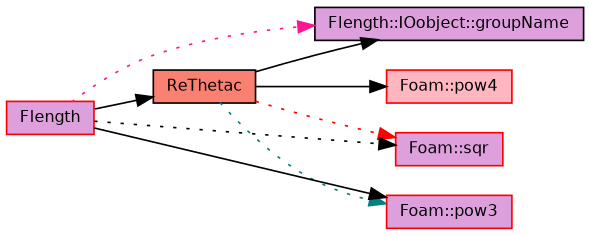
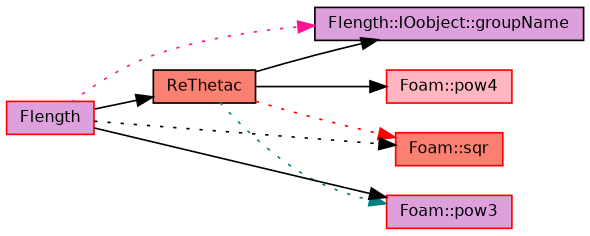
(449, 149) -> (449, 149)
